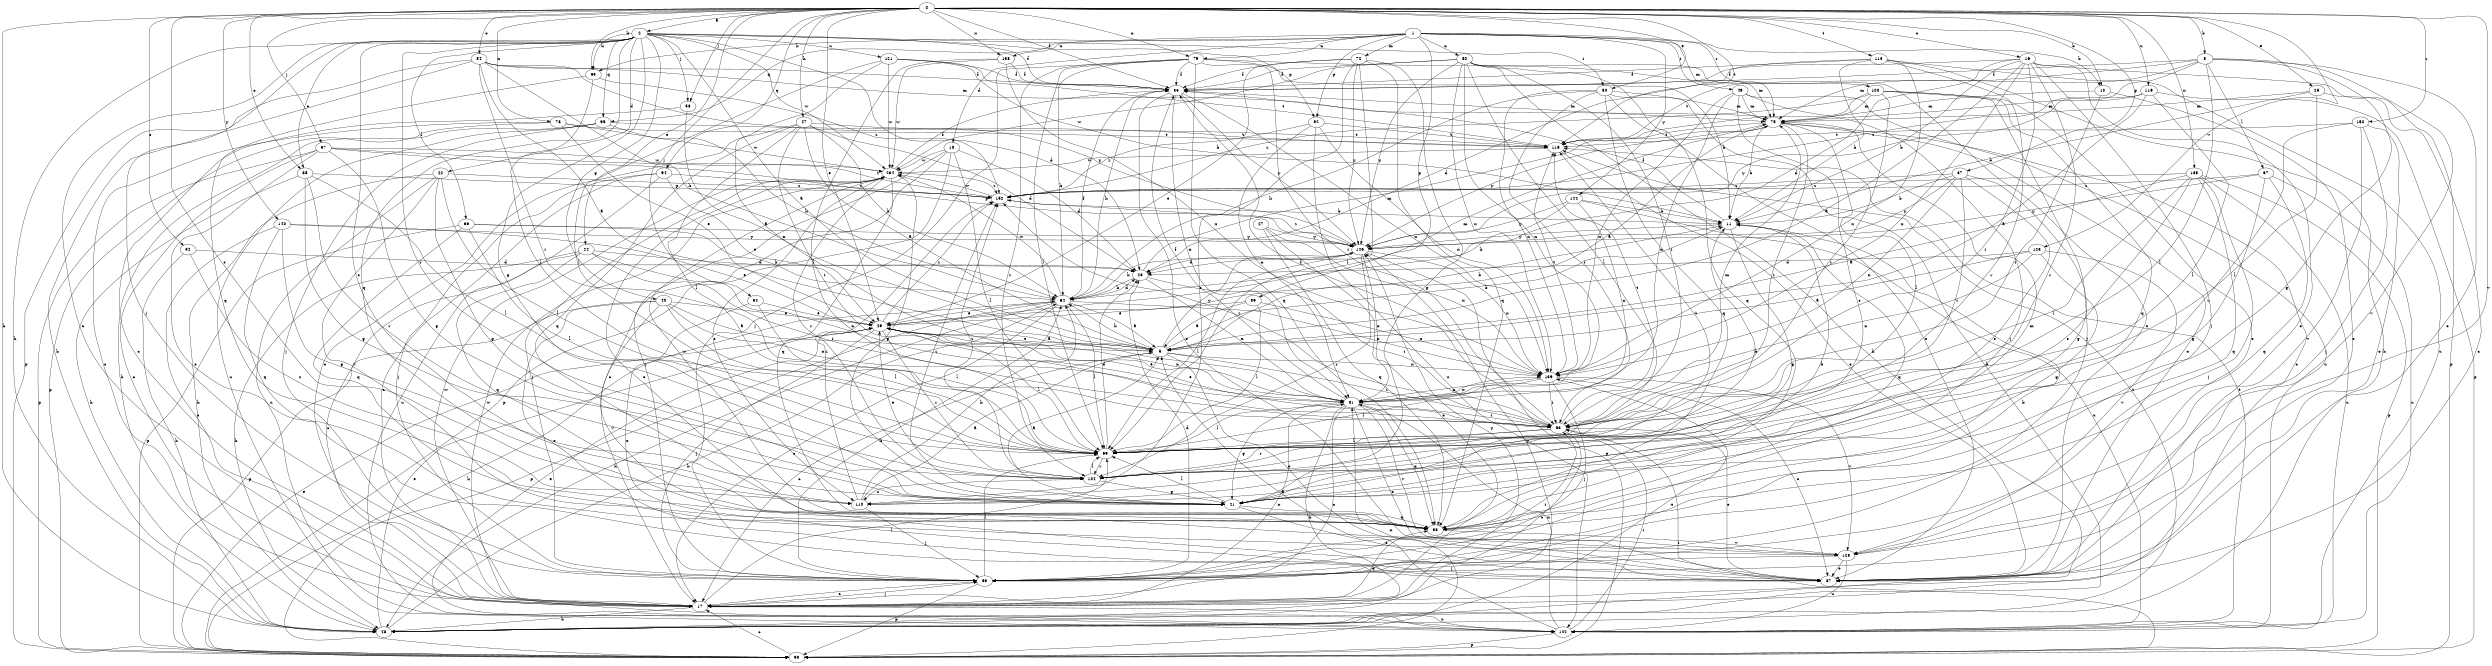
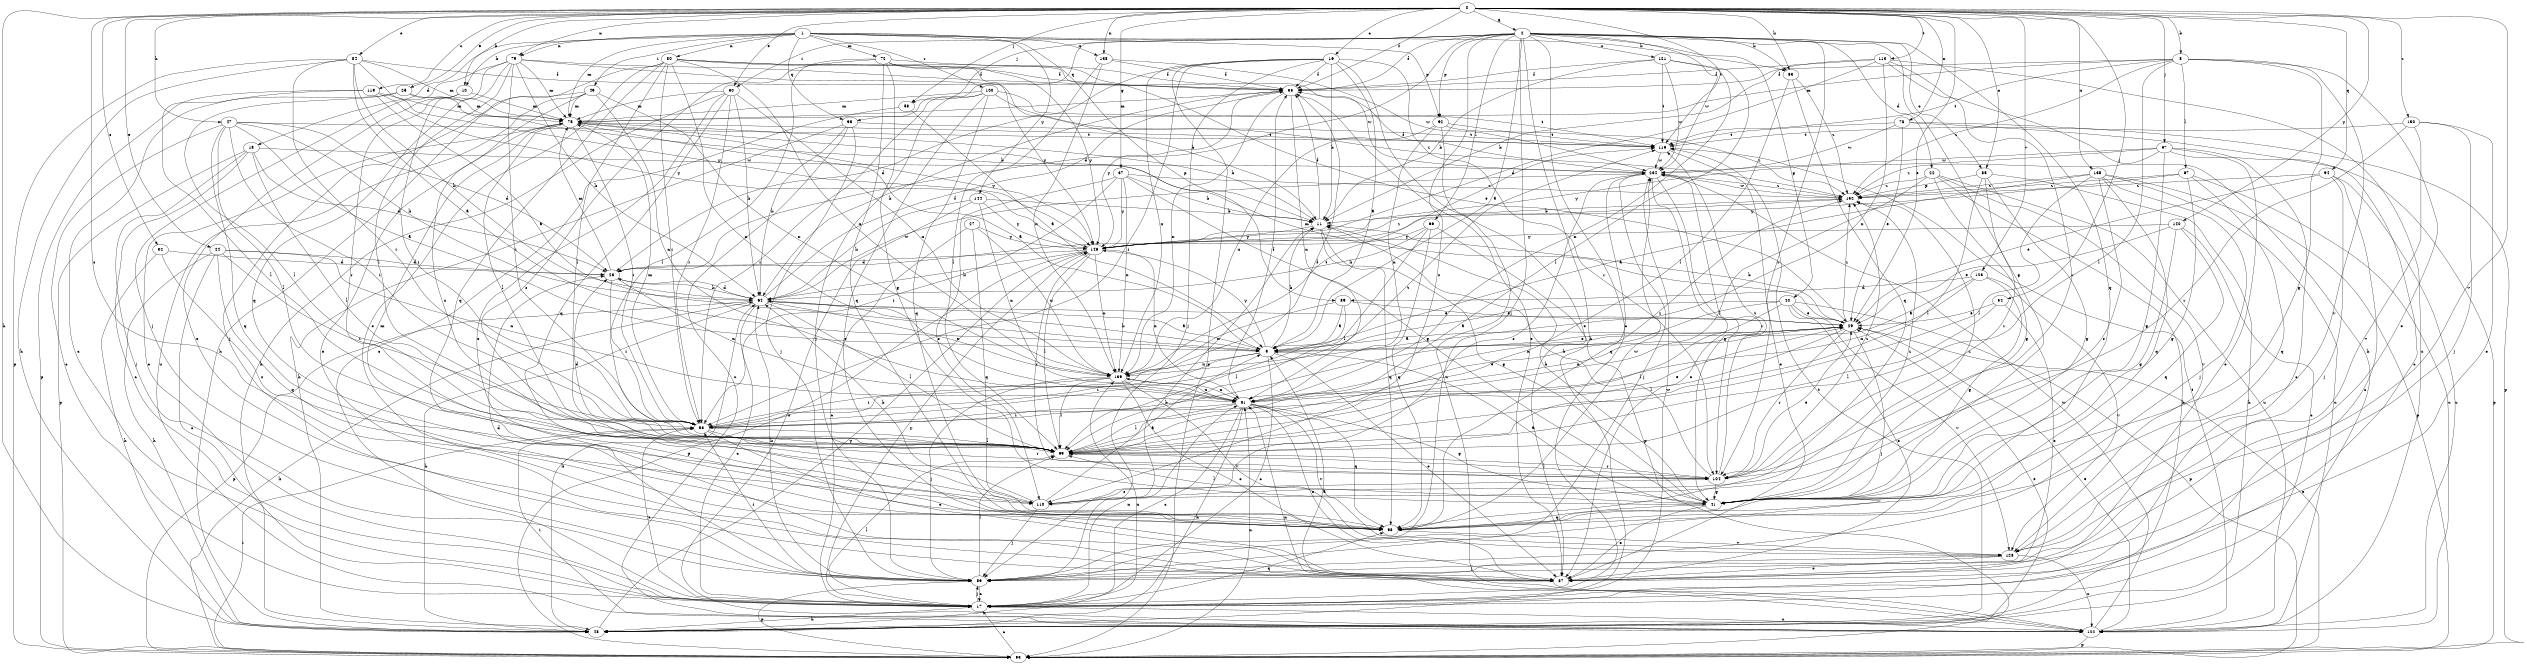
(987, 199) -> (1577, 199)
(1590, 265) -> (1663, 296)
